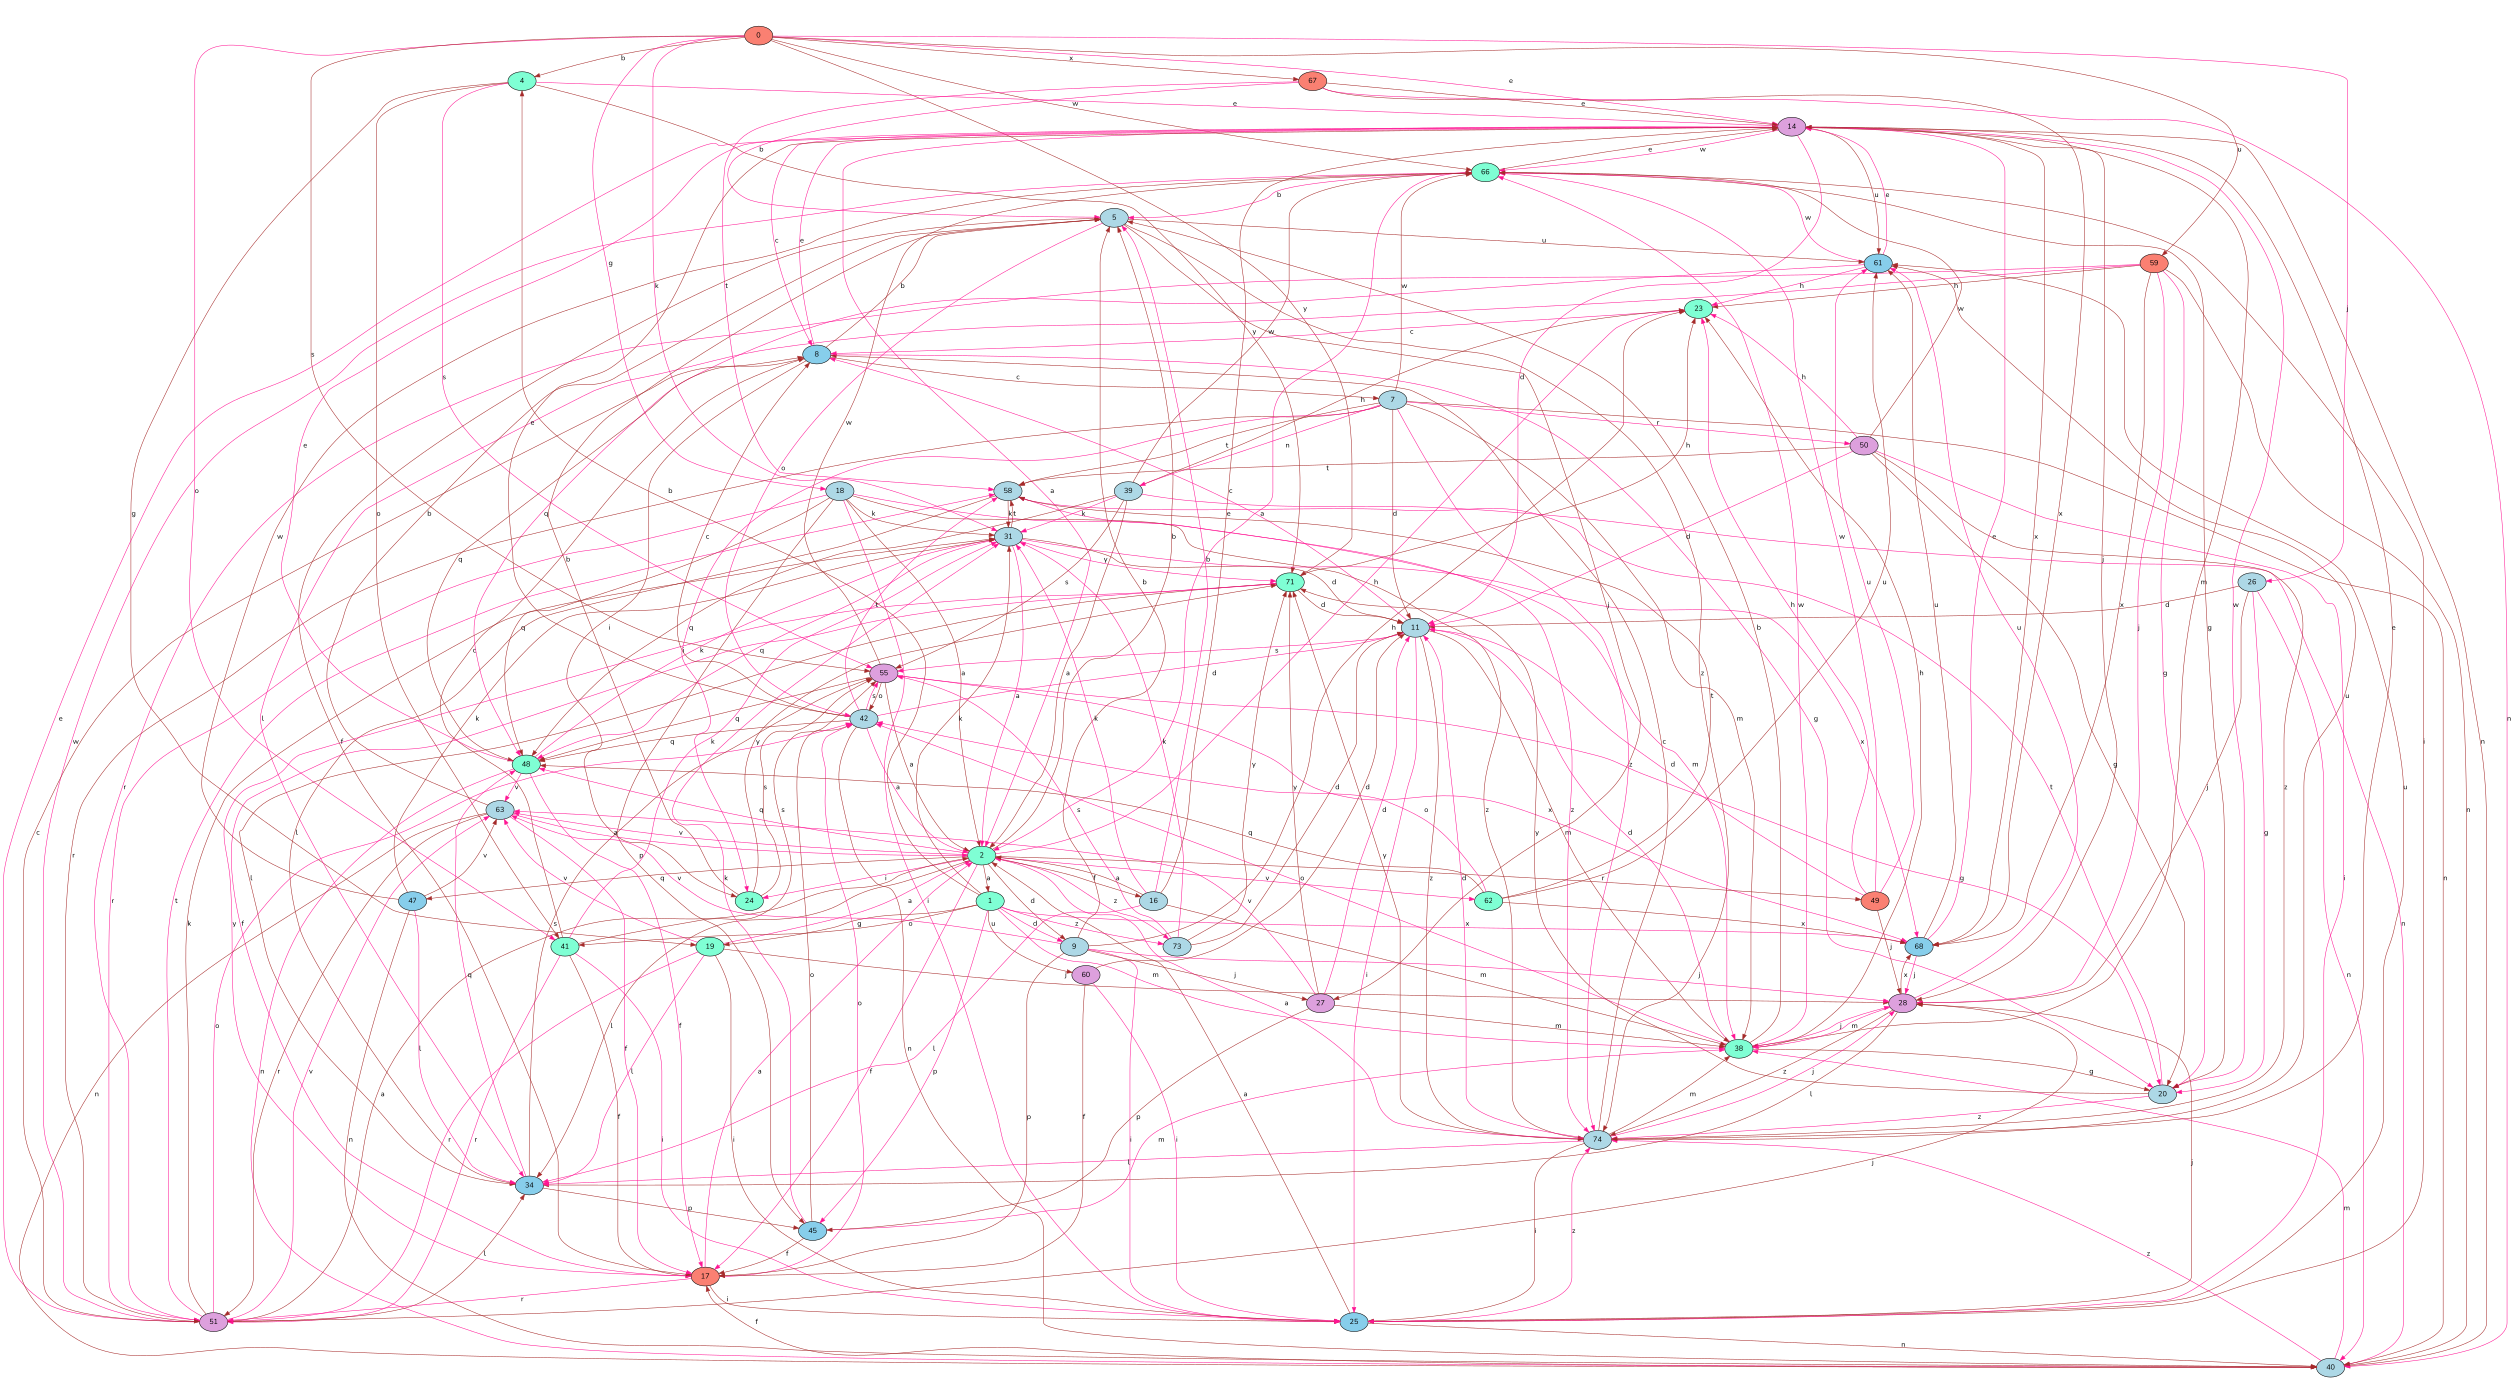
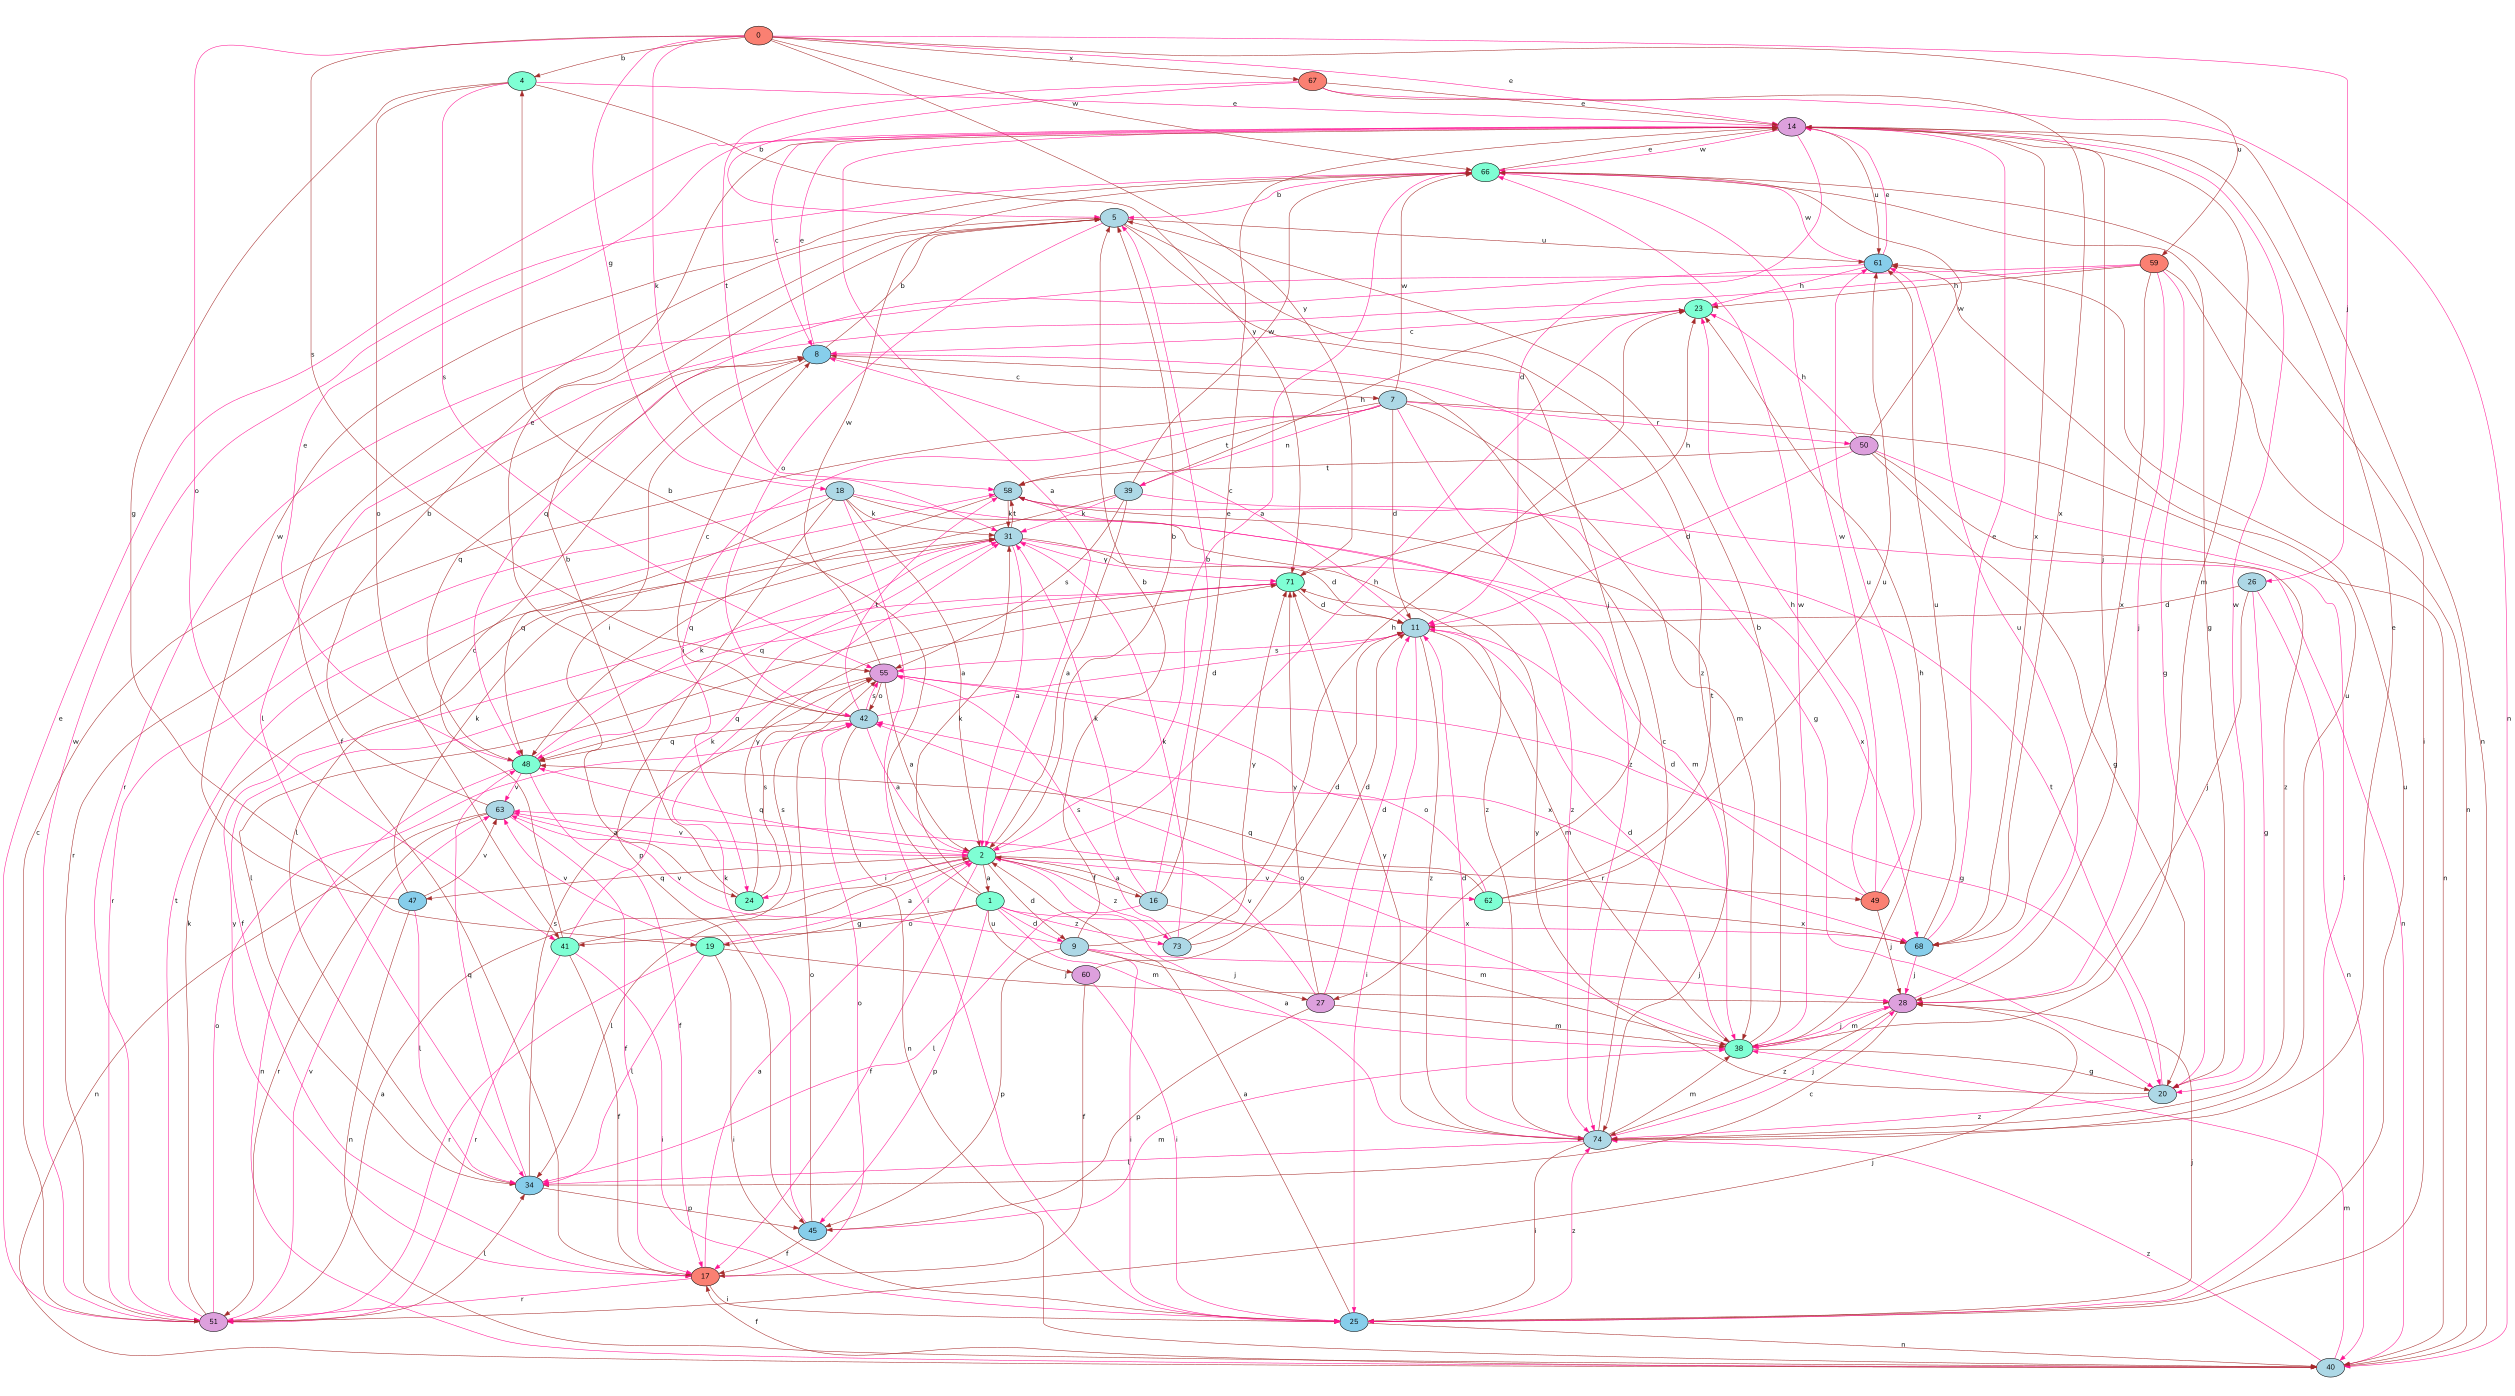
(1901, 976) -> none
(1811, 1094) -> (1811, 1094)
(992, 1226) -> (991, 1113)
